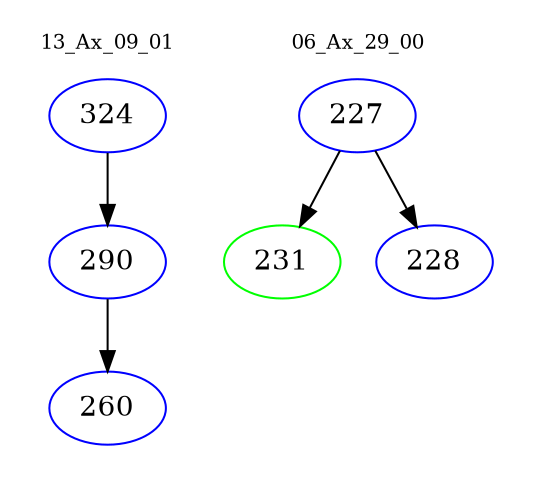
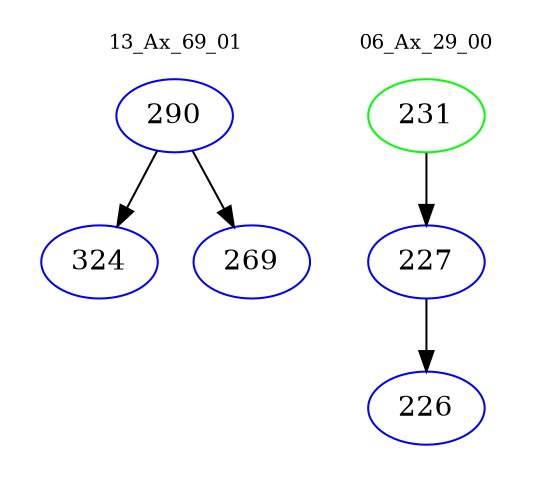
(108, 44) -> (176, 44)
(108, 179) -> (142, 179)
(325, 179) -> (426, 179)
(435, 262) -> (426, 408)
(108, 408) -> (252, 262)
